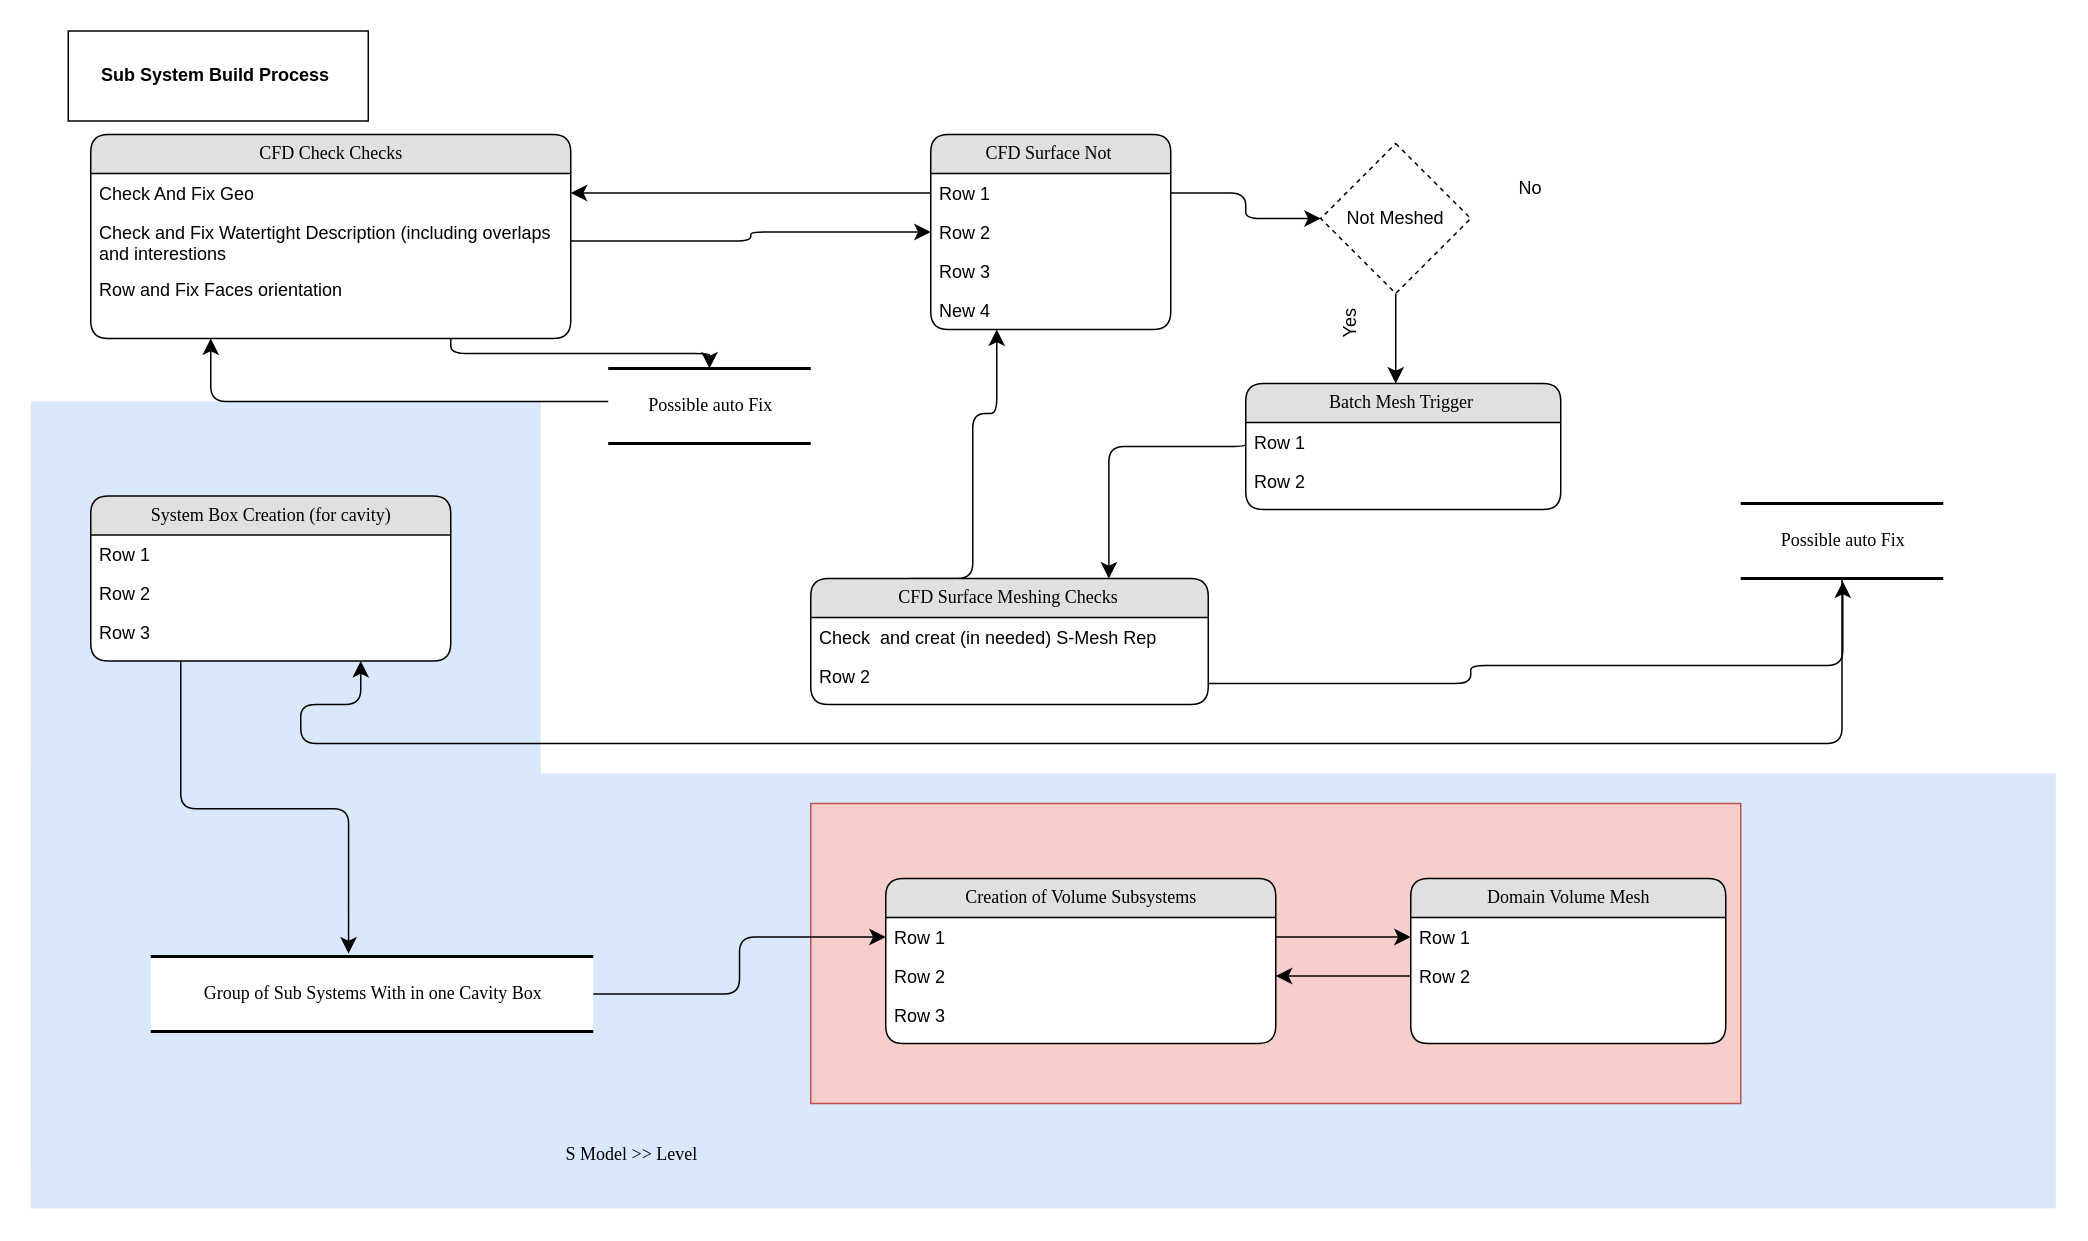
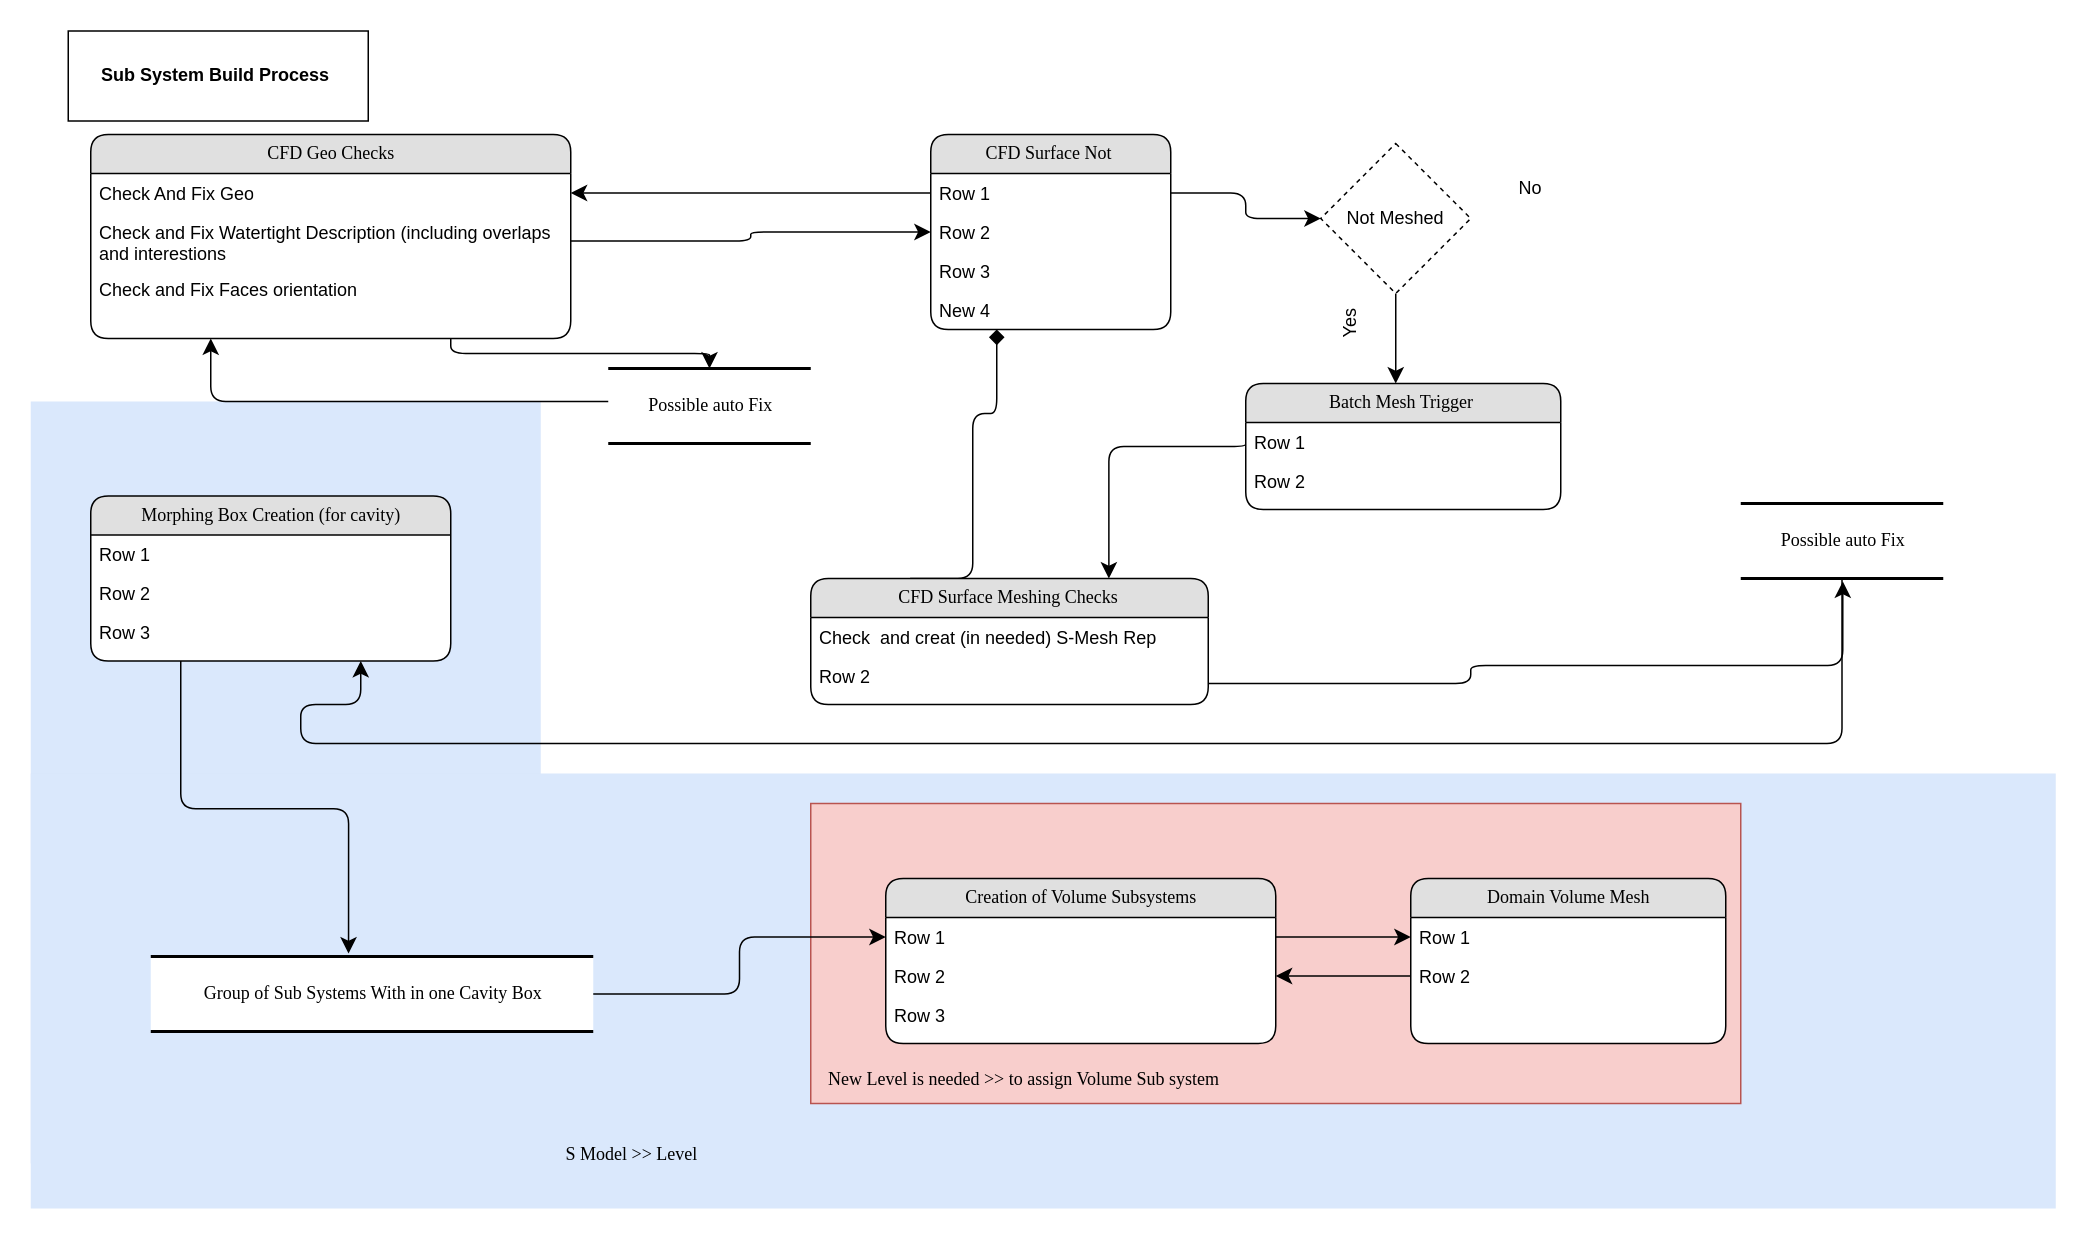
(332, 154) -> (332, 154)
(230, 291) -> (240, 291)
(997, 343) -> (997, 345)
(272, 515) -> (272, 515)
none -> (1081, 1081)
